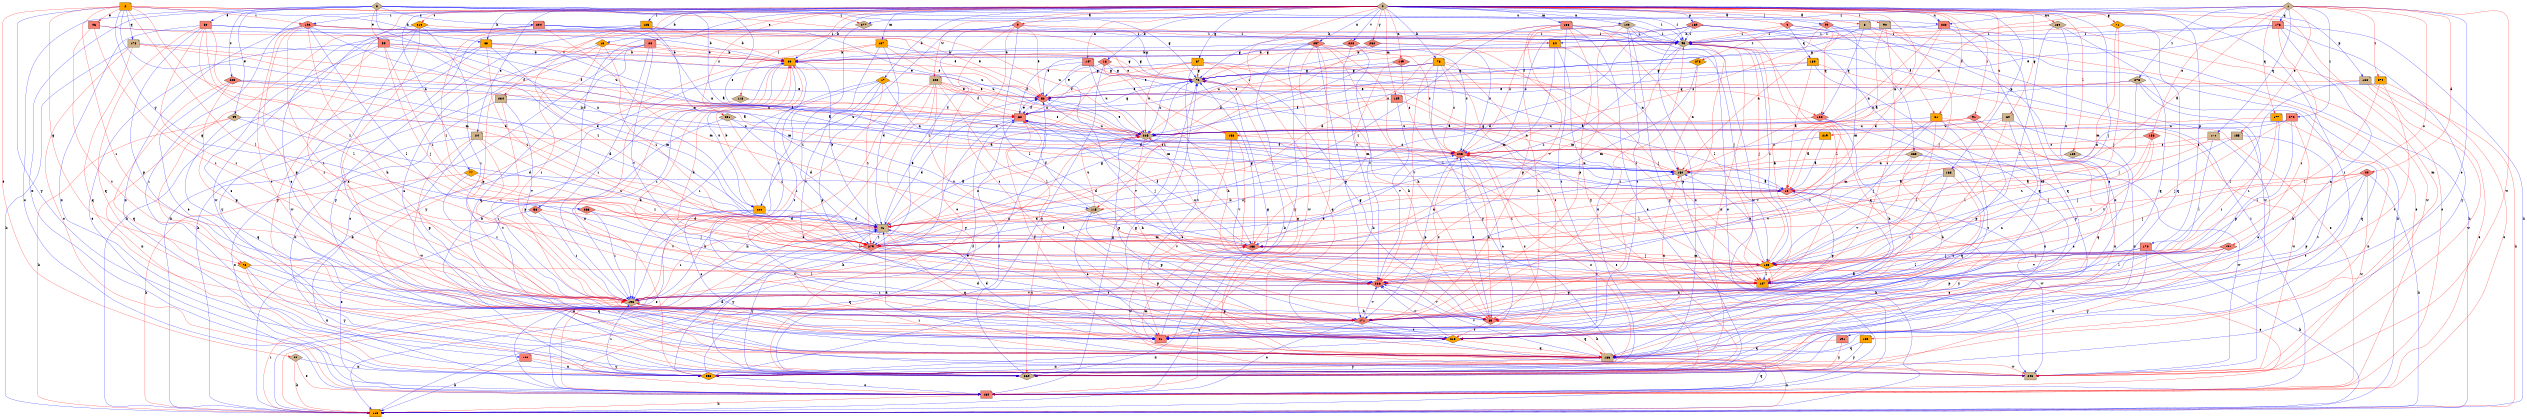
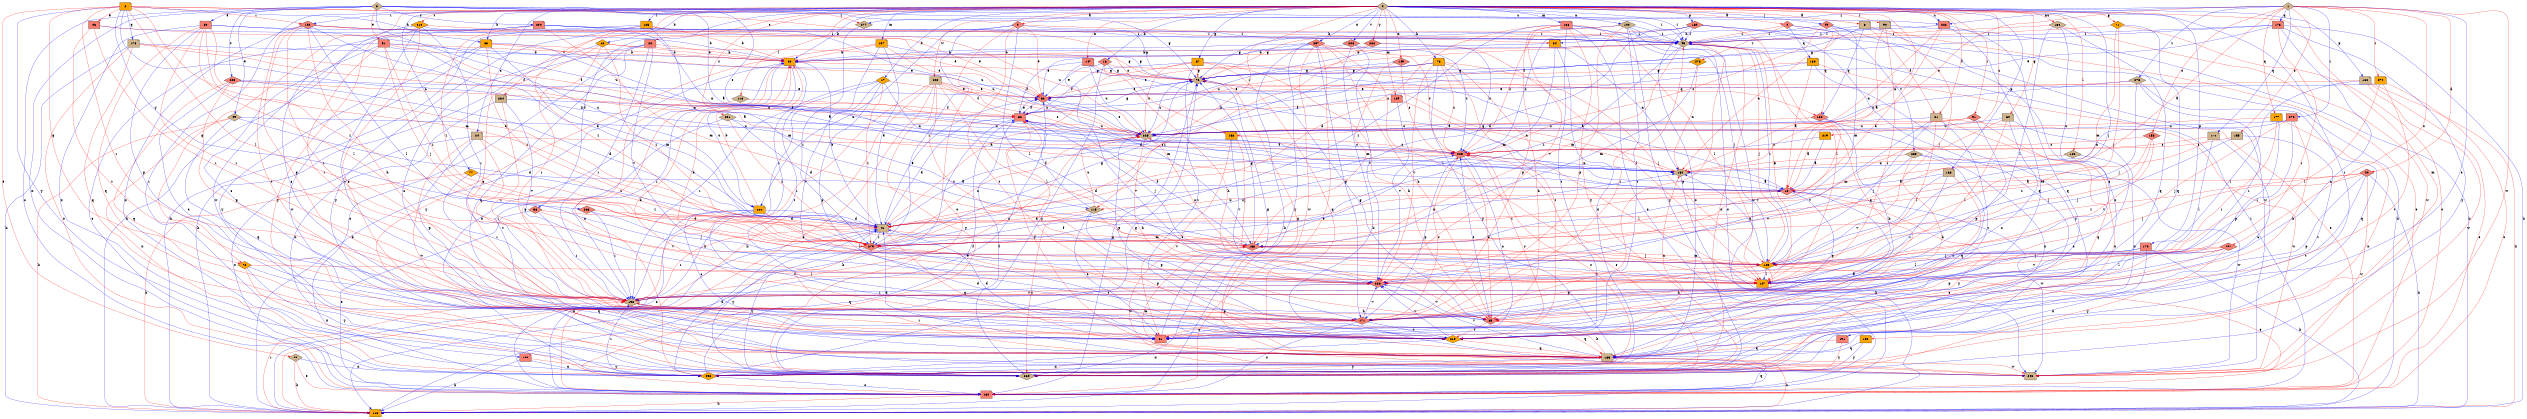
(384, 43) -> (384, 43)
(1936, 117) -> (1936, 117)
